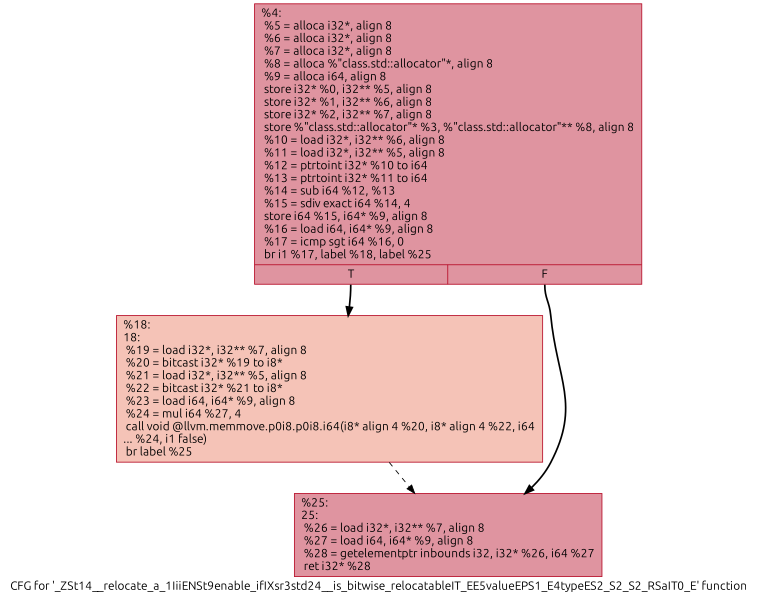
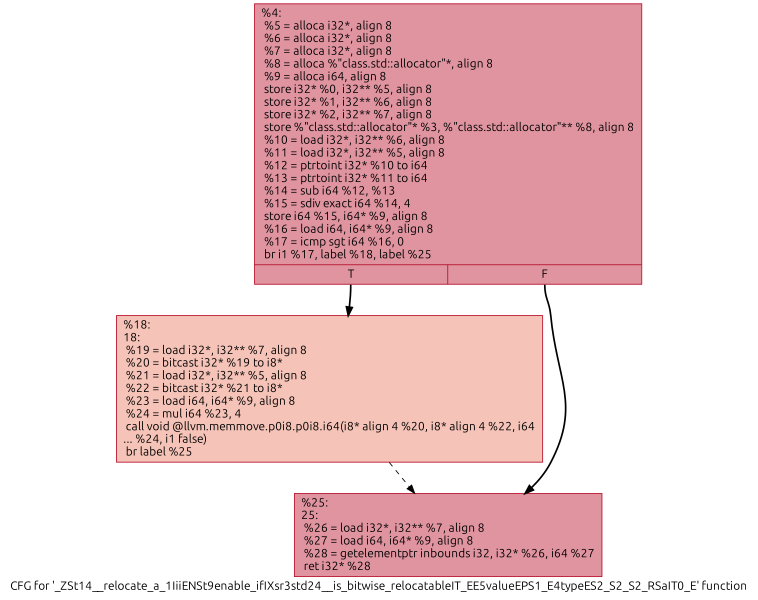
(183, 414) -> (183, 414)
